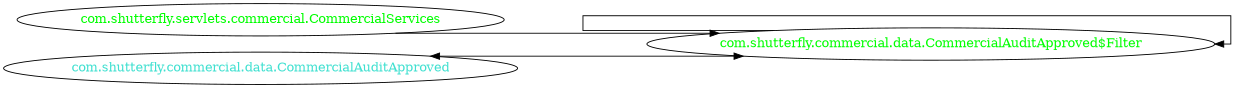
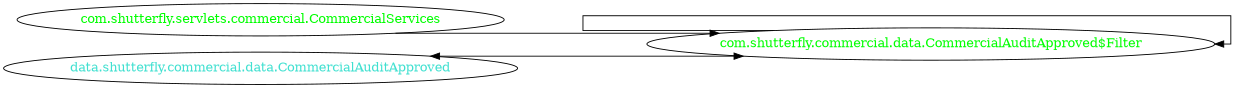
(261, 68) -> (261, 68)
